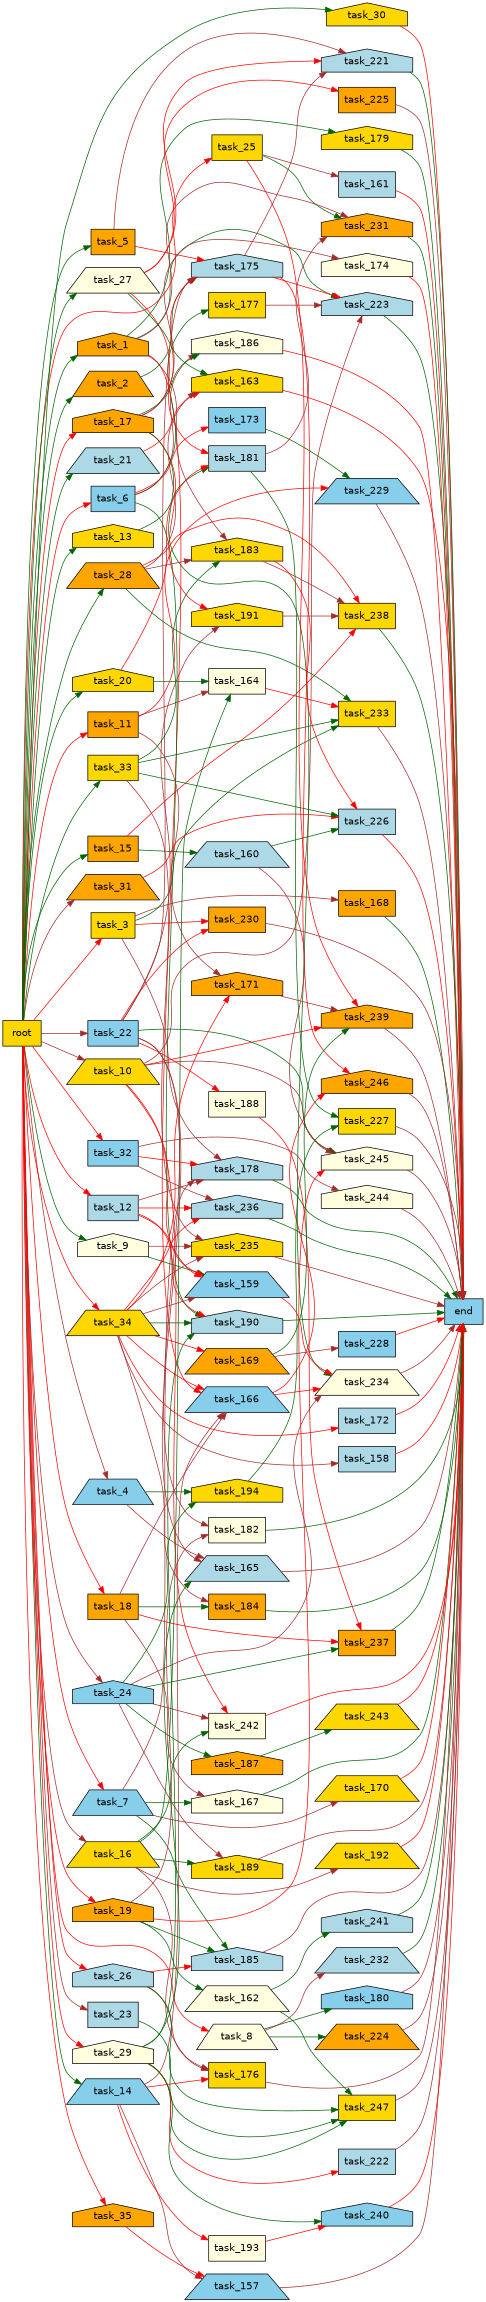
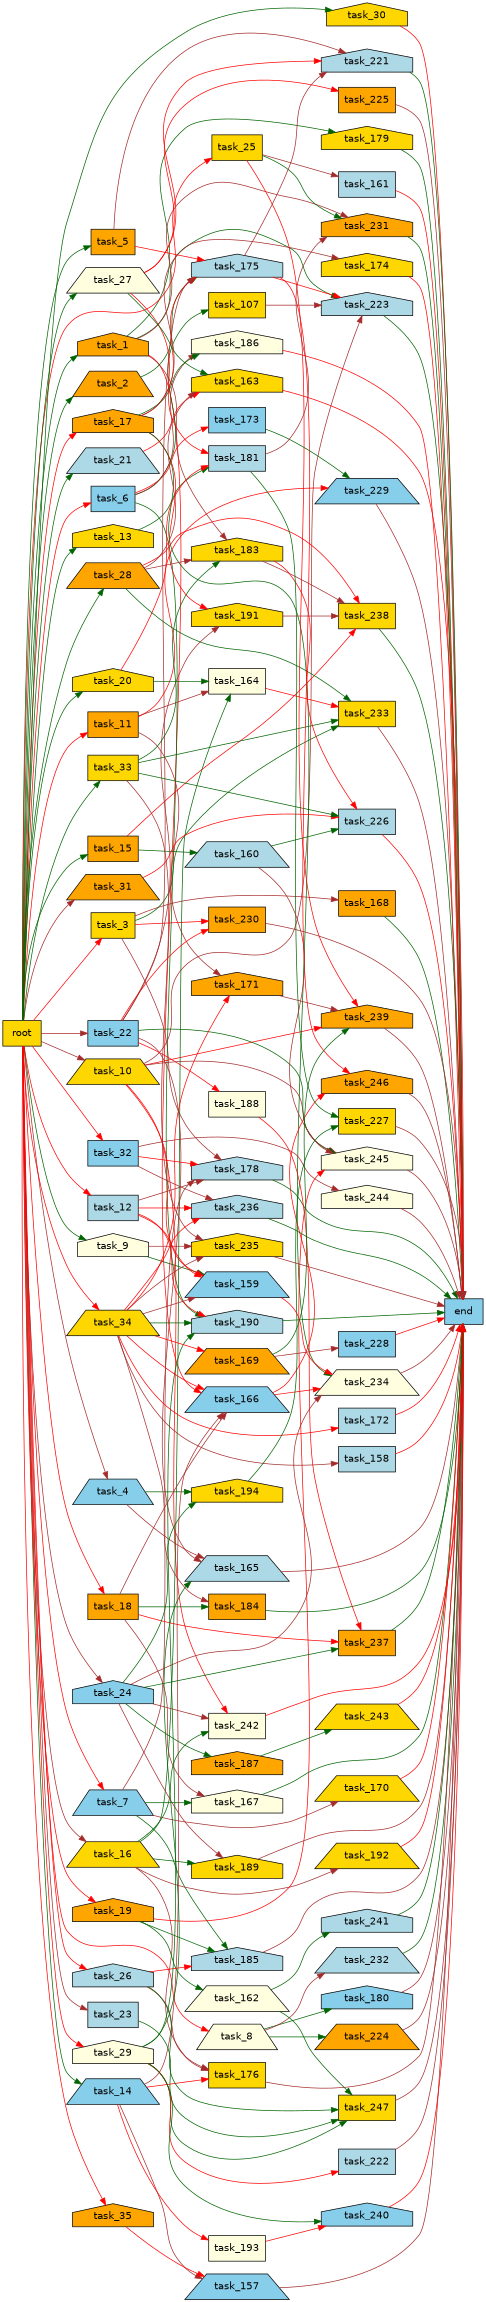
(367, 266) -> (367, 266)
(237, 305) -> (237, 305)
(237, 1530) -> none
